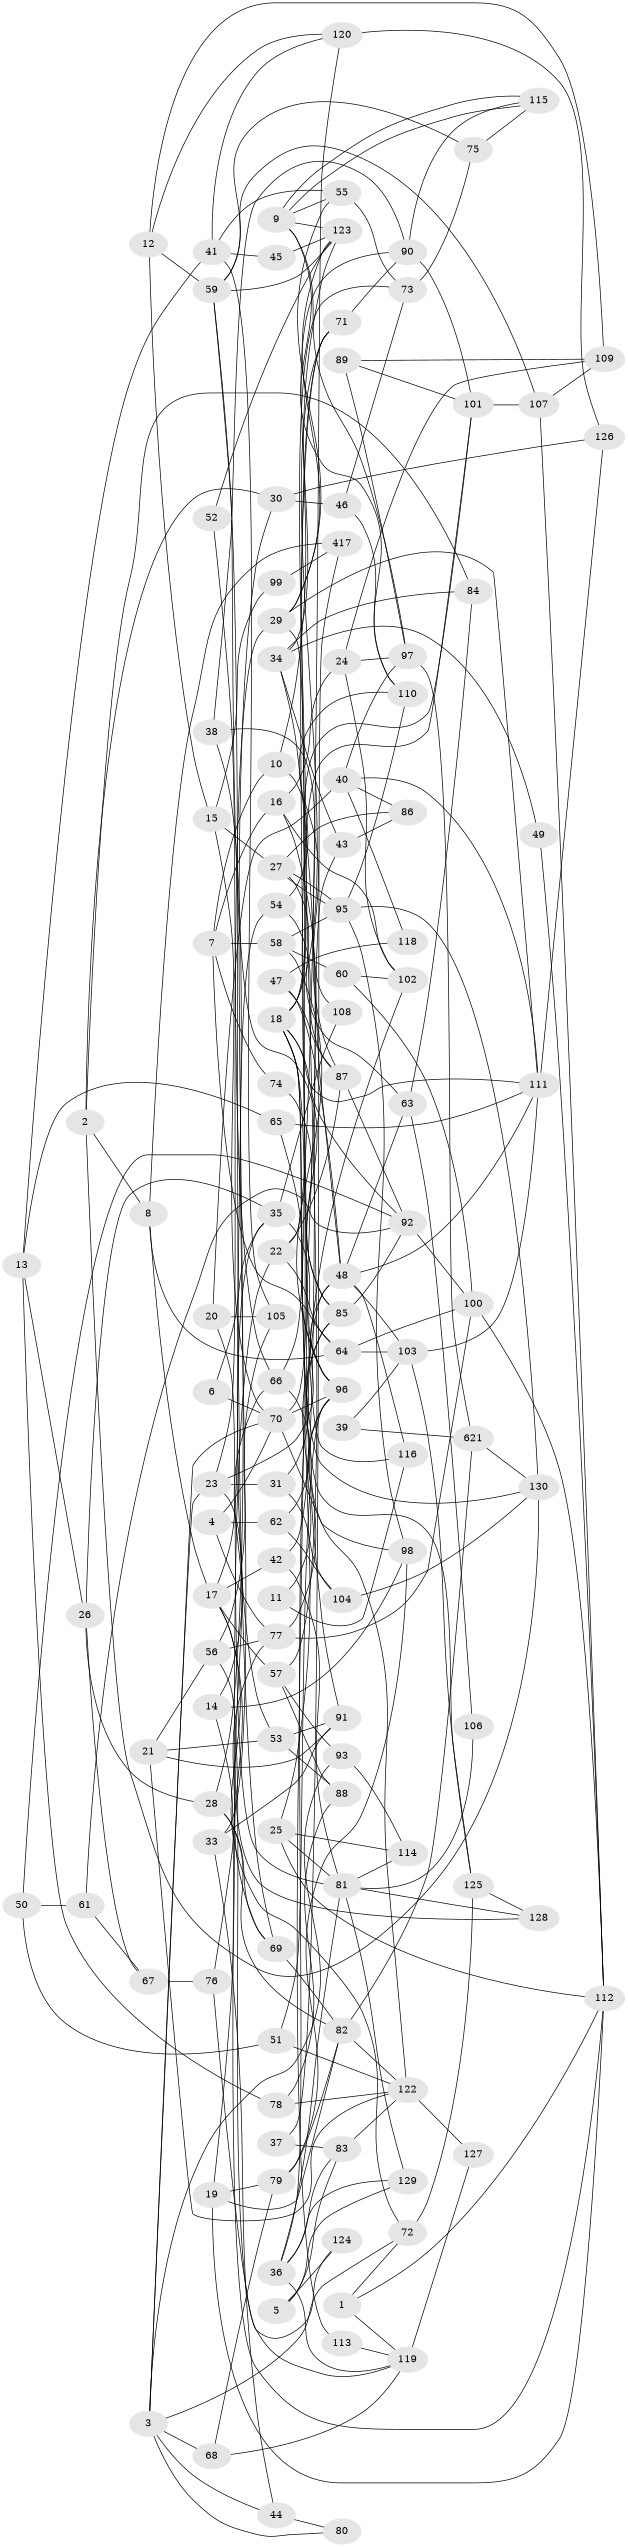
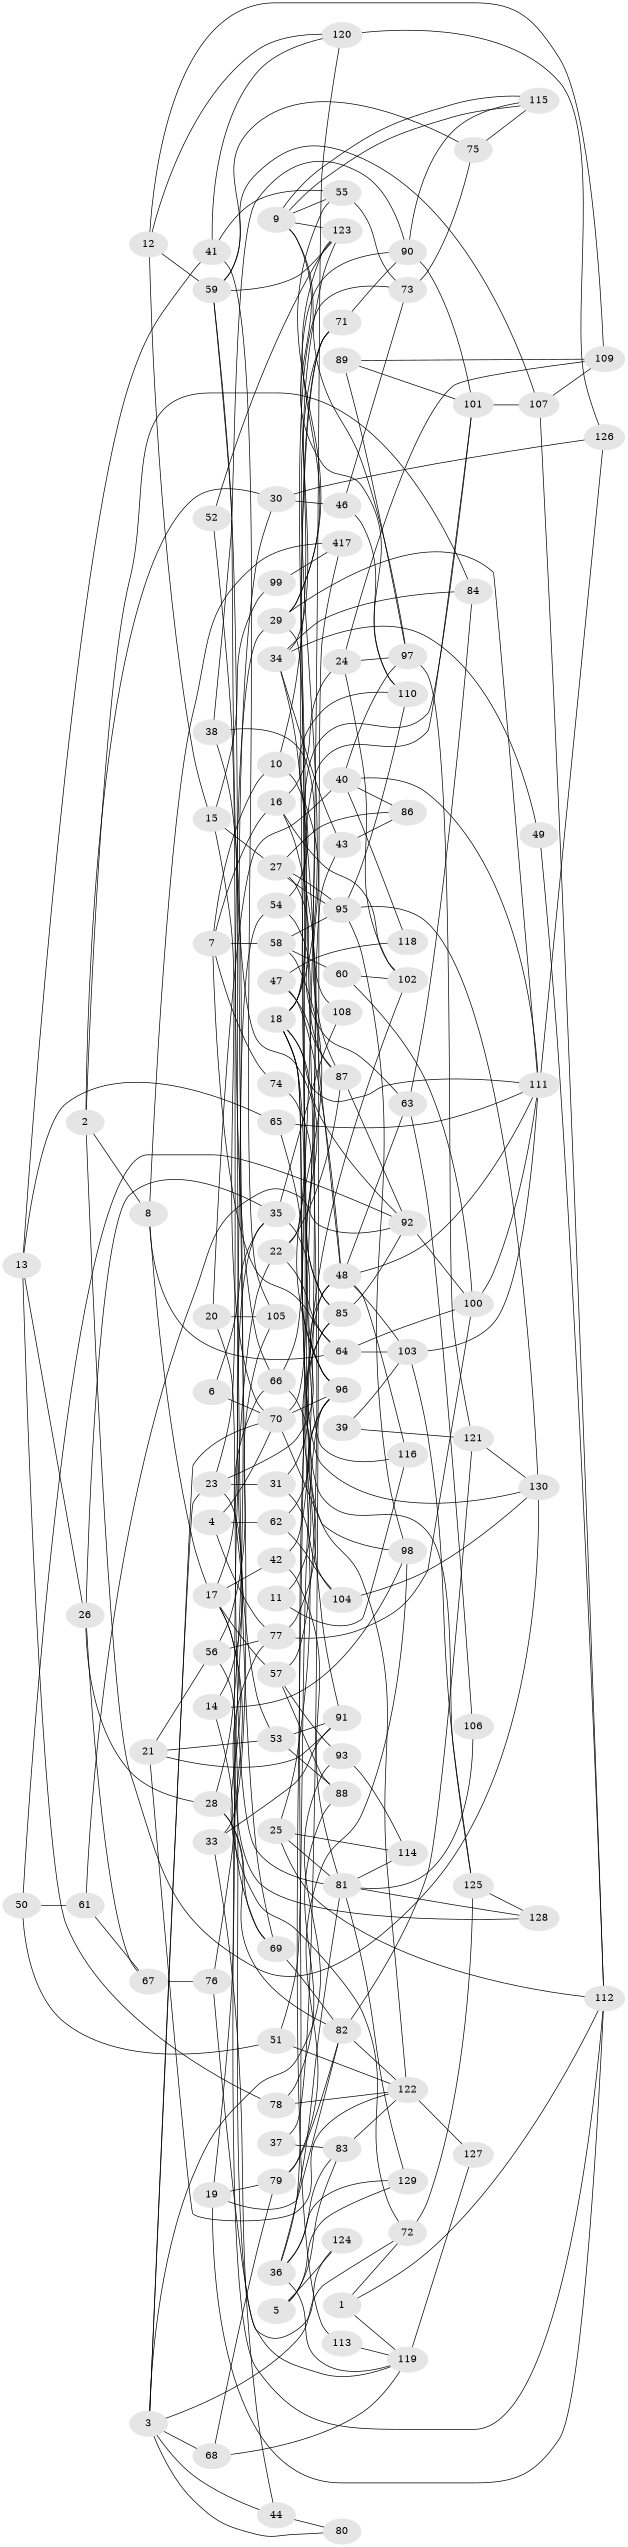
(276, 258) -> none
(473, 1439) -> (473, 1439)
(584, 1640) -> (517, 1198)
